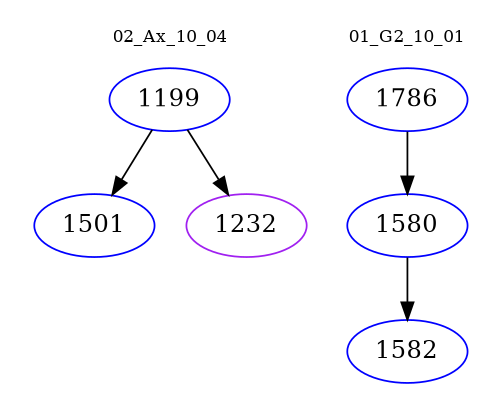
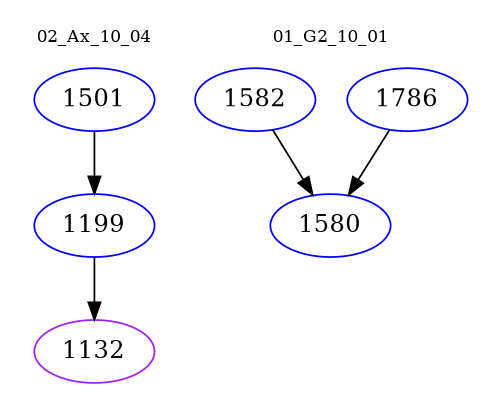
(137, 155) -> (94, 154)
(247, 226) -> (94, 351)
(407, 280) -> (288, 155)
